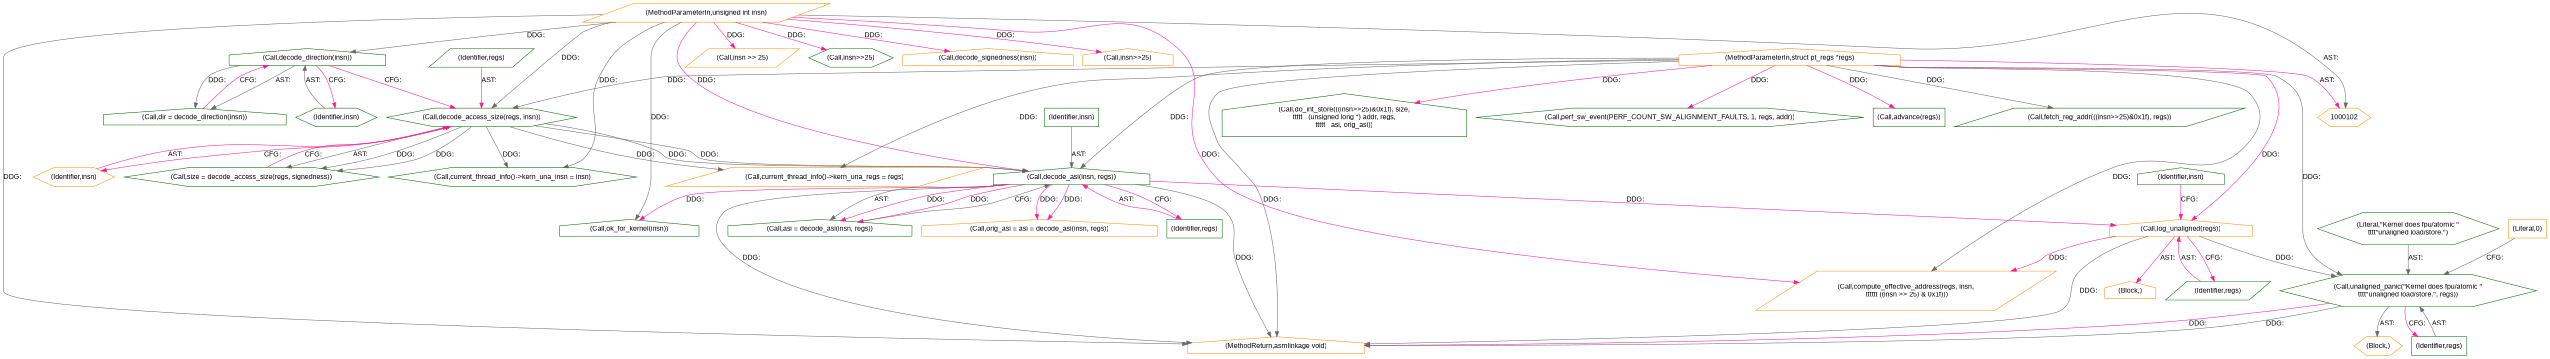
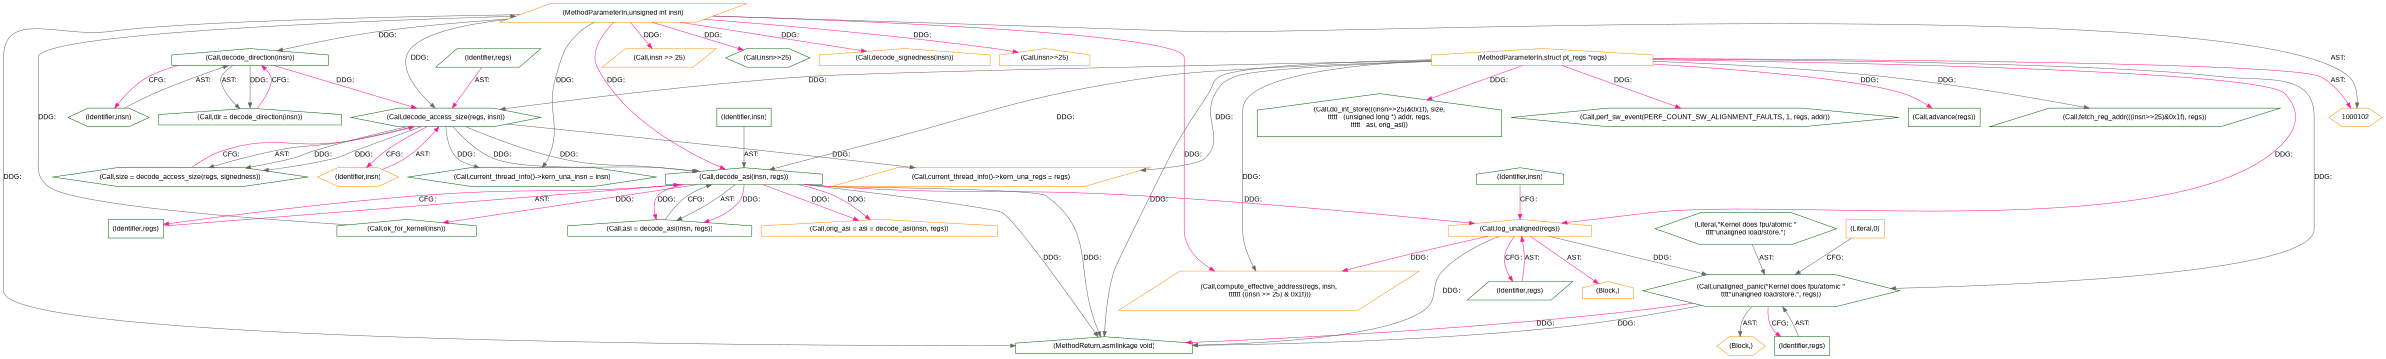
(394, 80) -> (346, 80)
(651, 113) -> (56, 48)
(1276, 346) -> (1104, 346)
